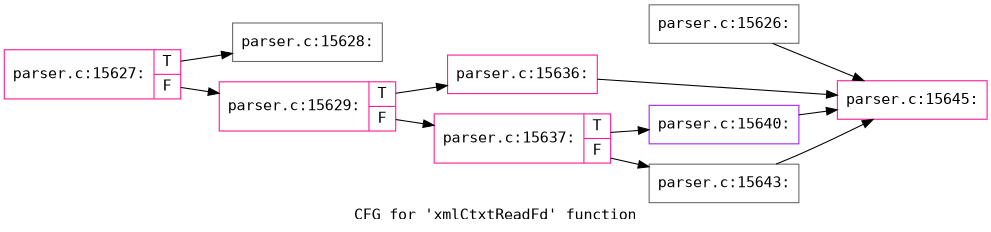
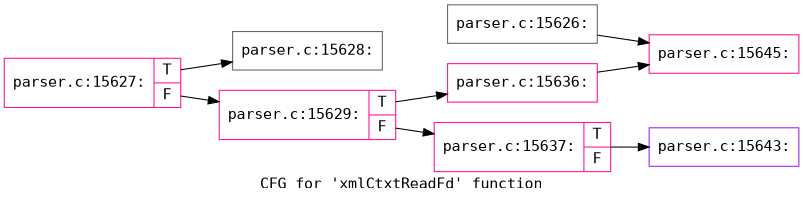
(724, 125) -> none
(820, 145) -> none
(724, 183) -> (724, 147)
